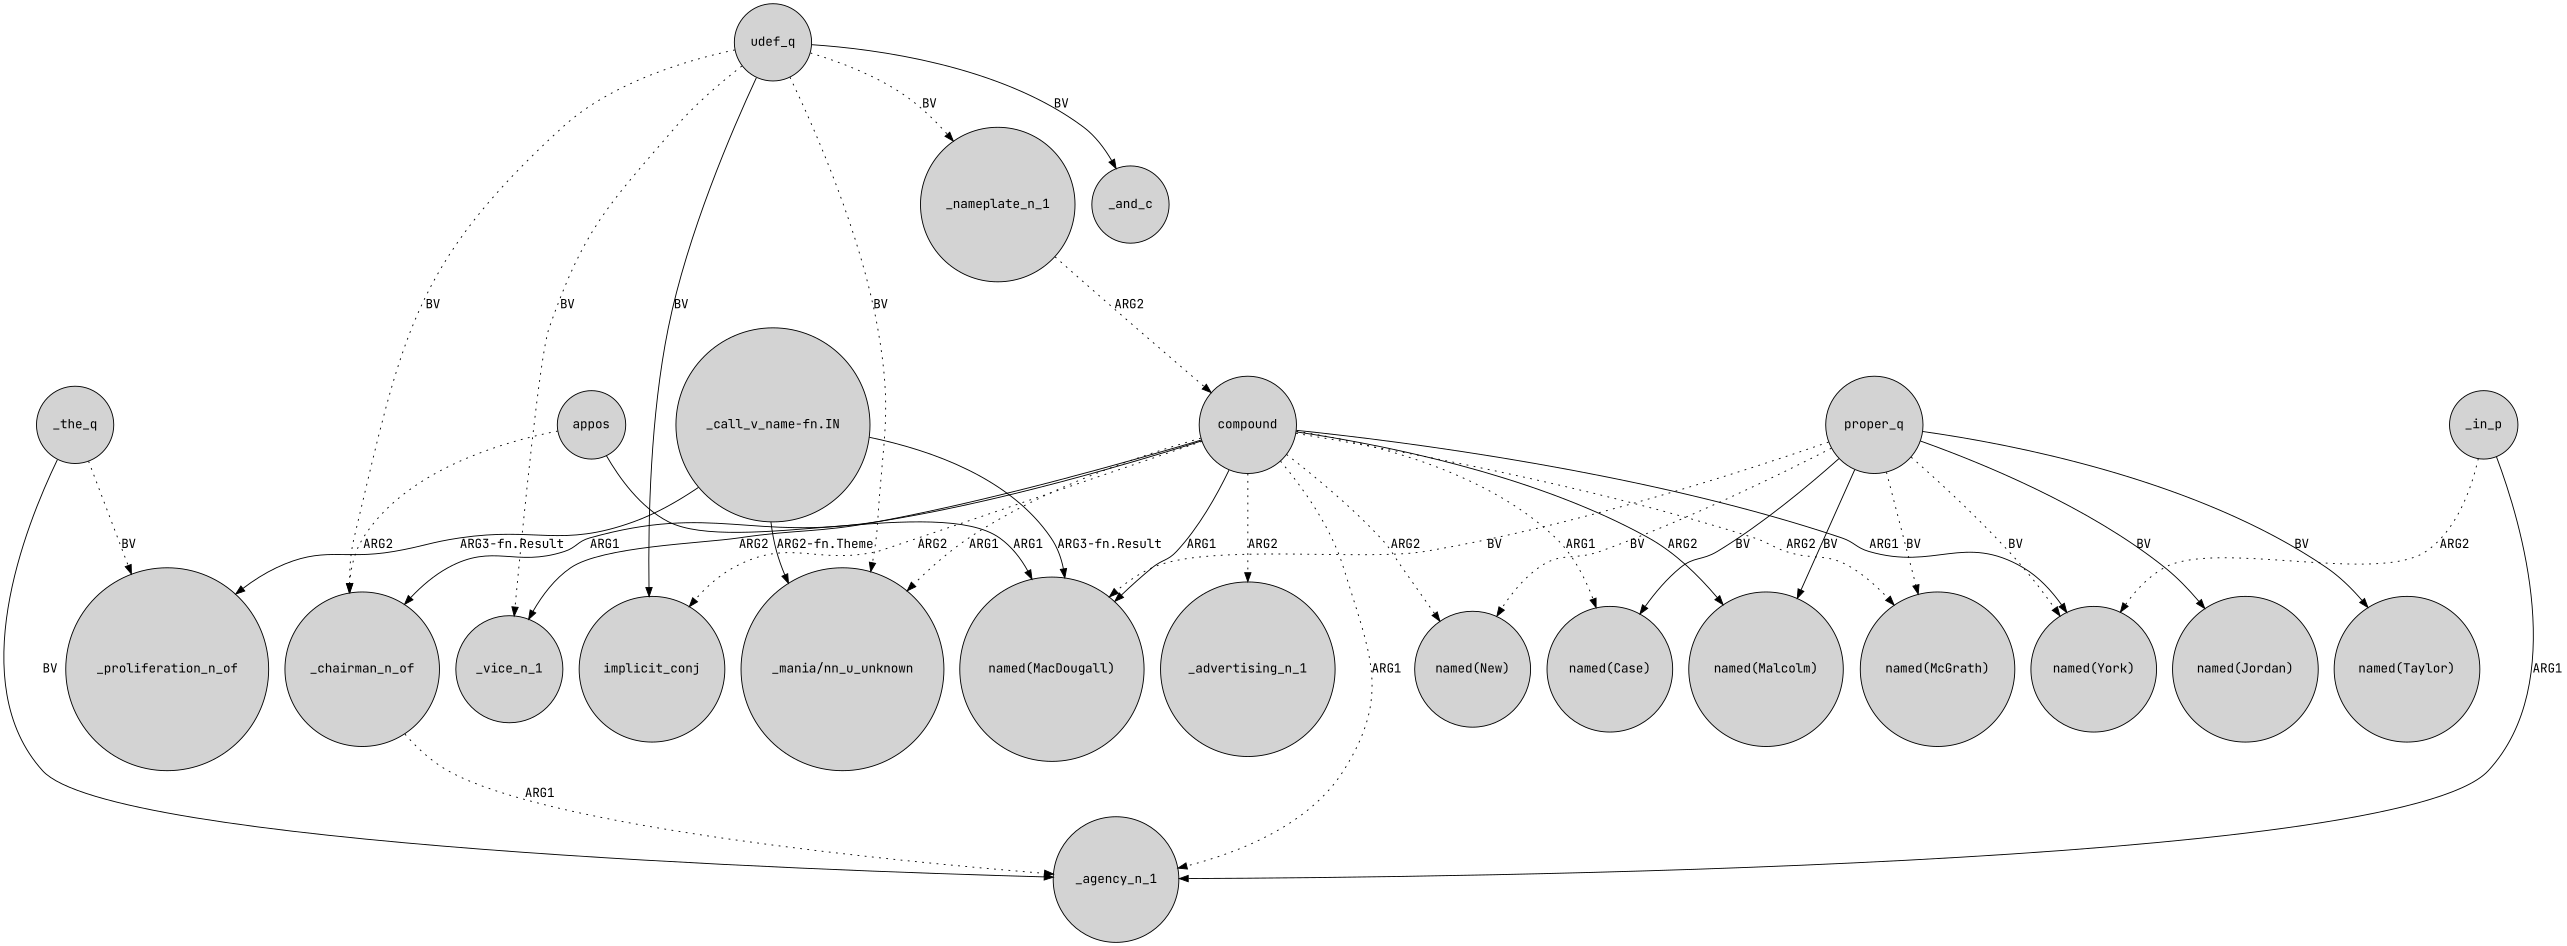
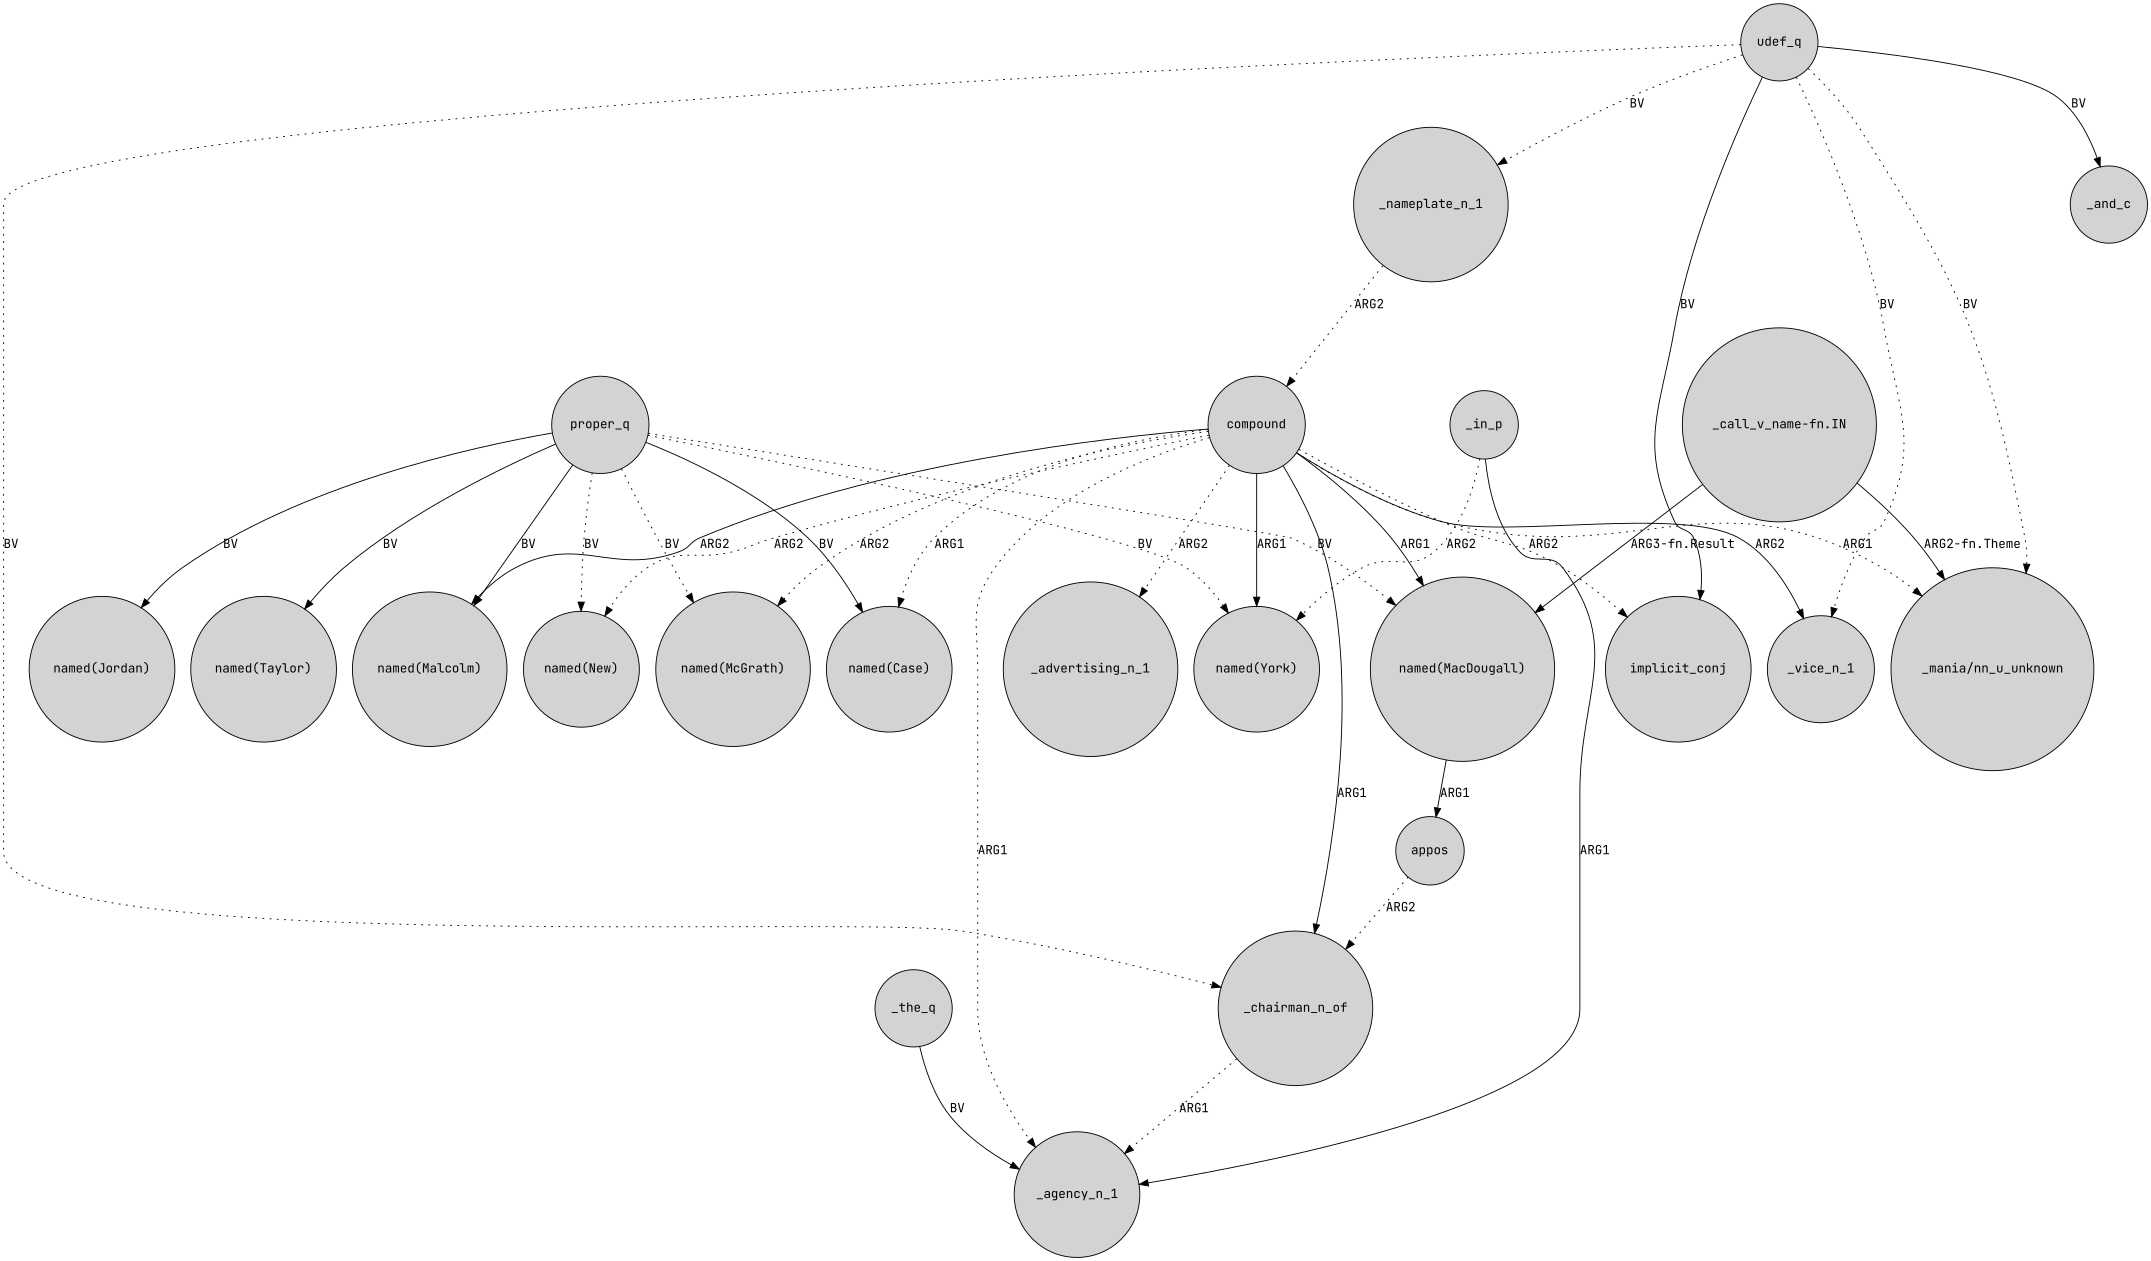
(728, 532) -> (1442, 784)
(167, 669) -> none
